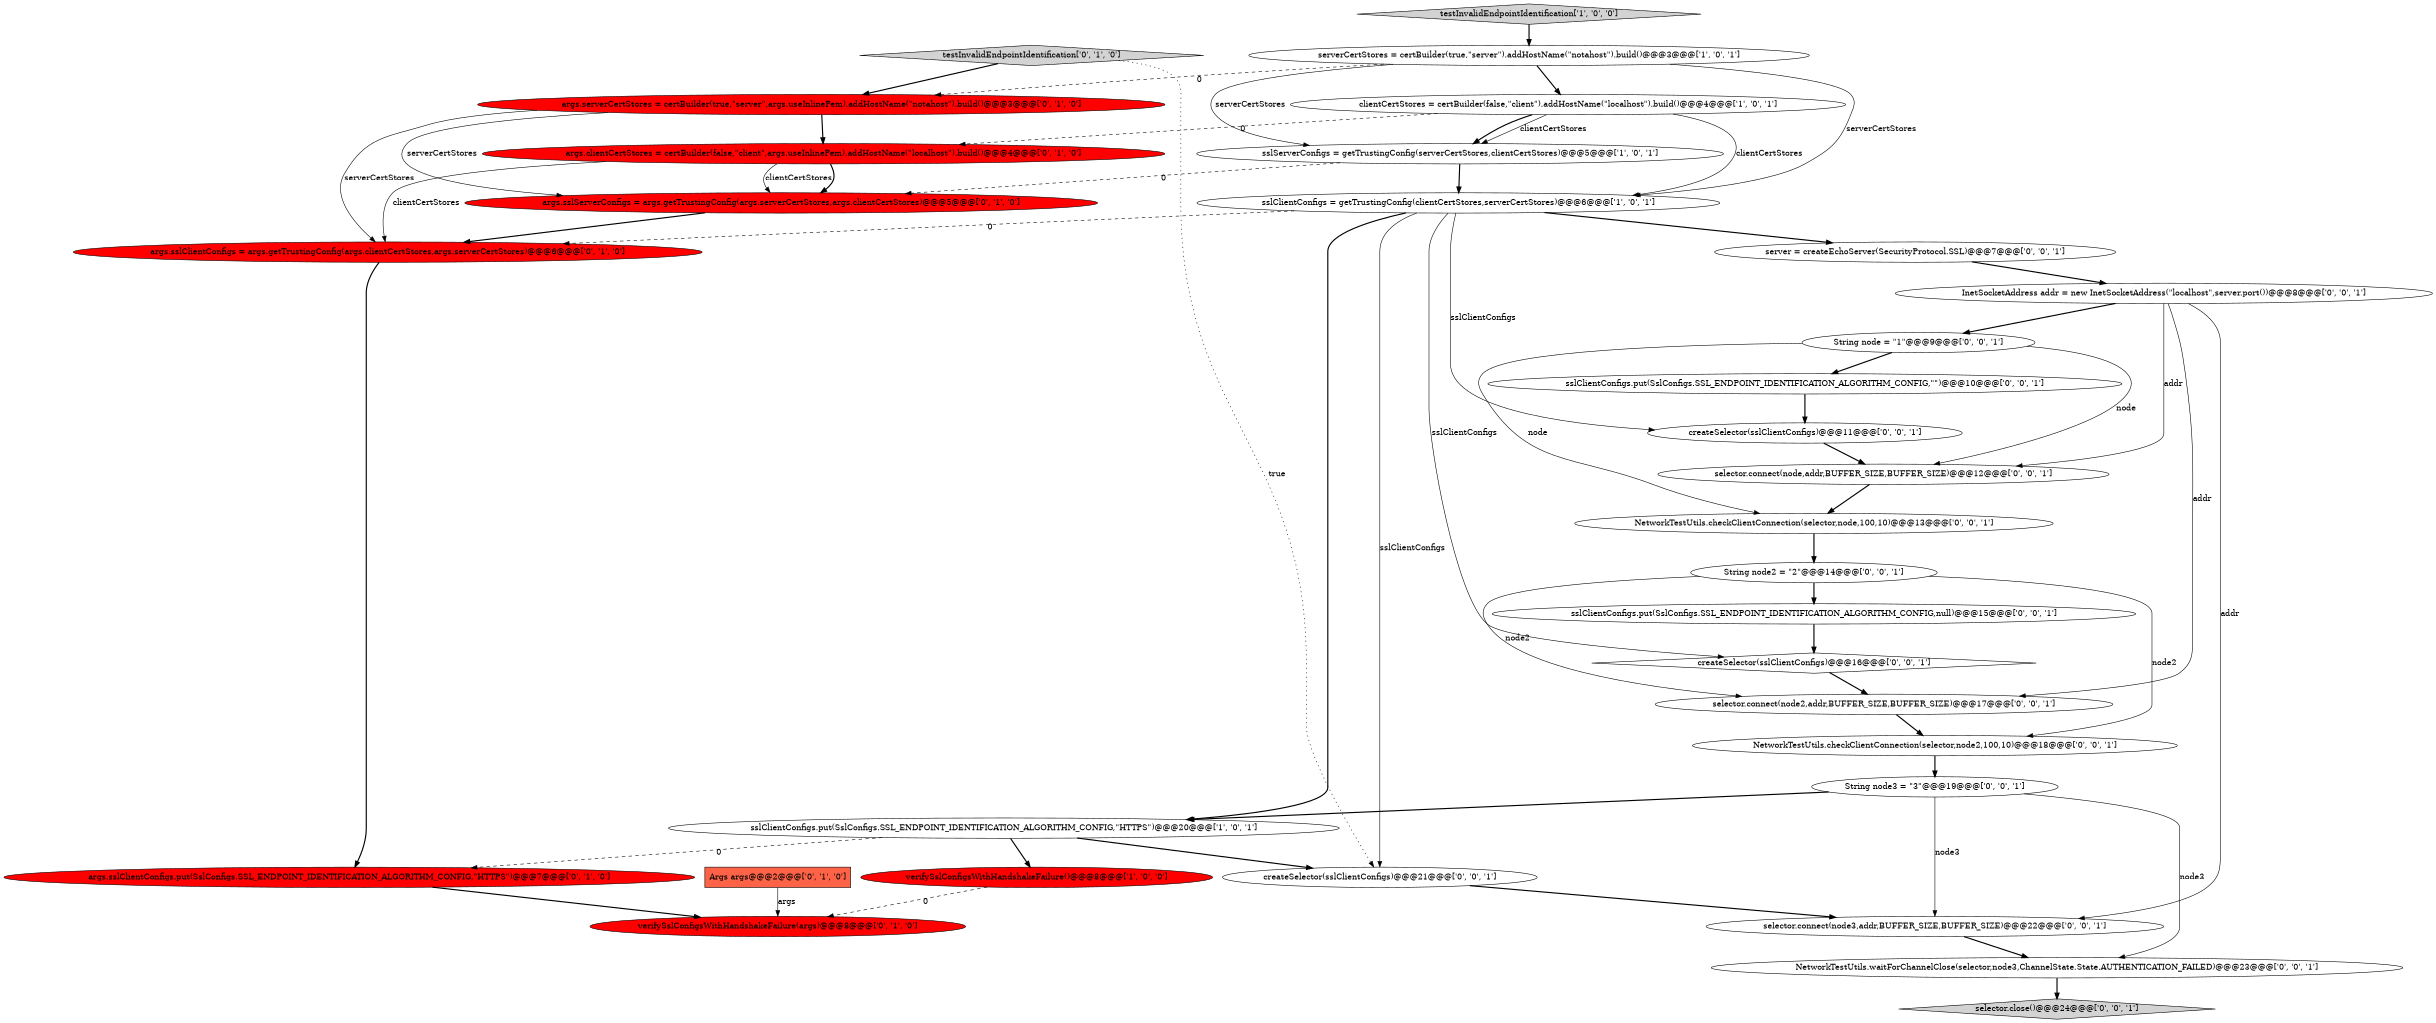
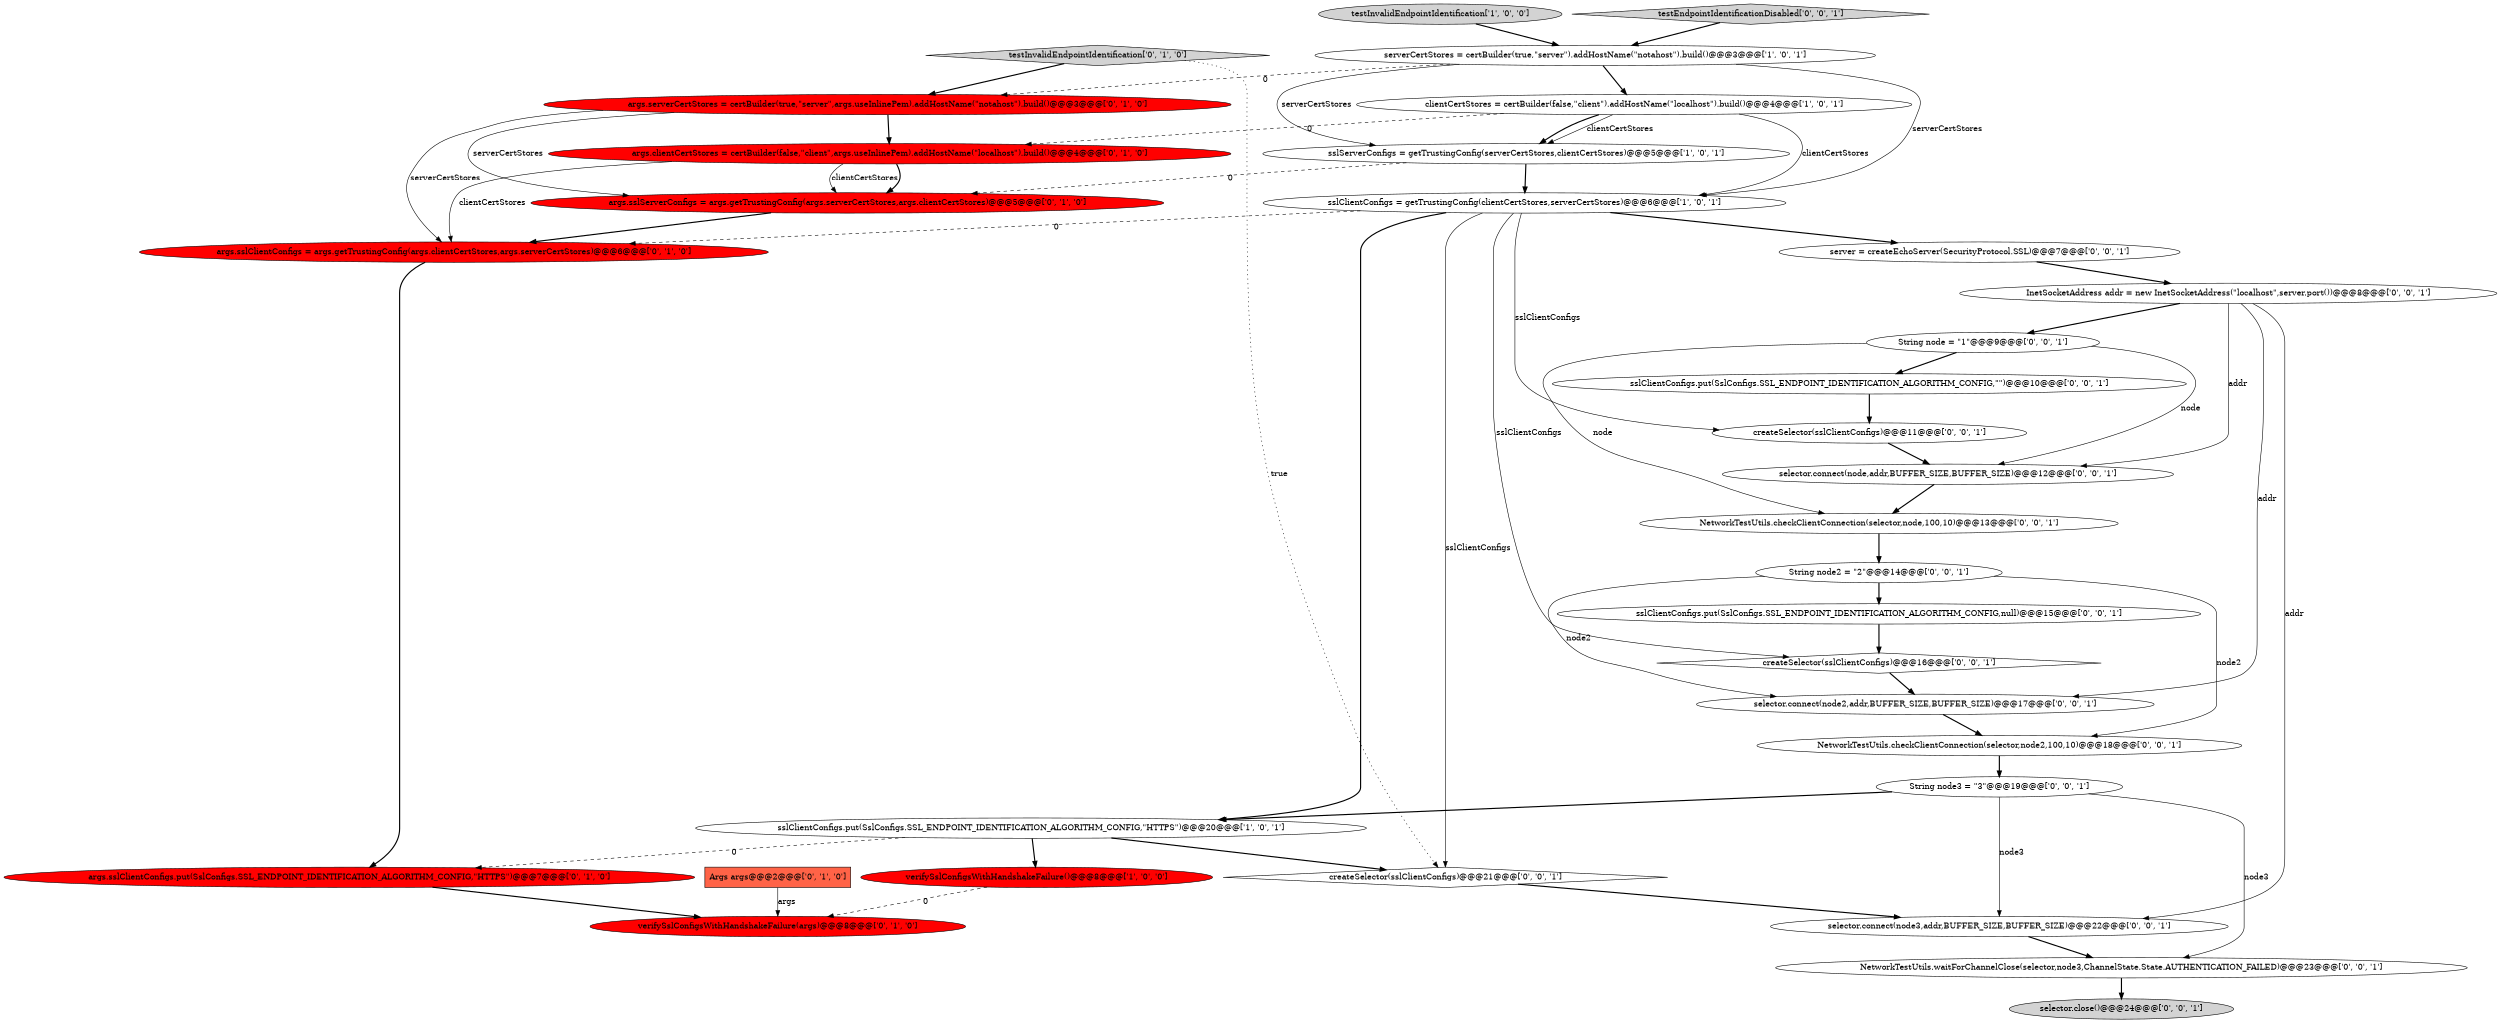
(1529, 14) -> (1440, 14)
none -> (1751, 14)
(1380, 877) -> (1445, 877)
(2057, 1009) -> (2121, 1009)
